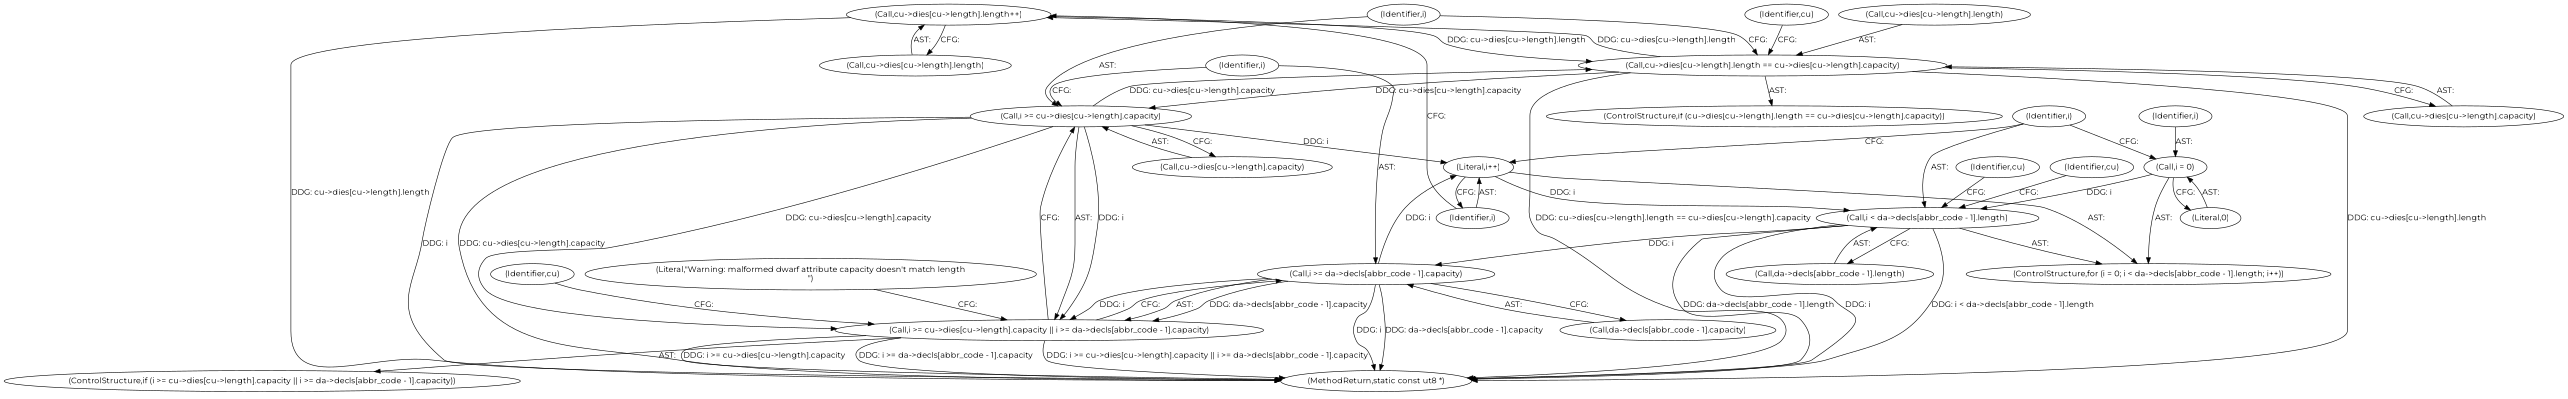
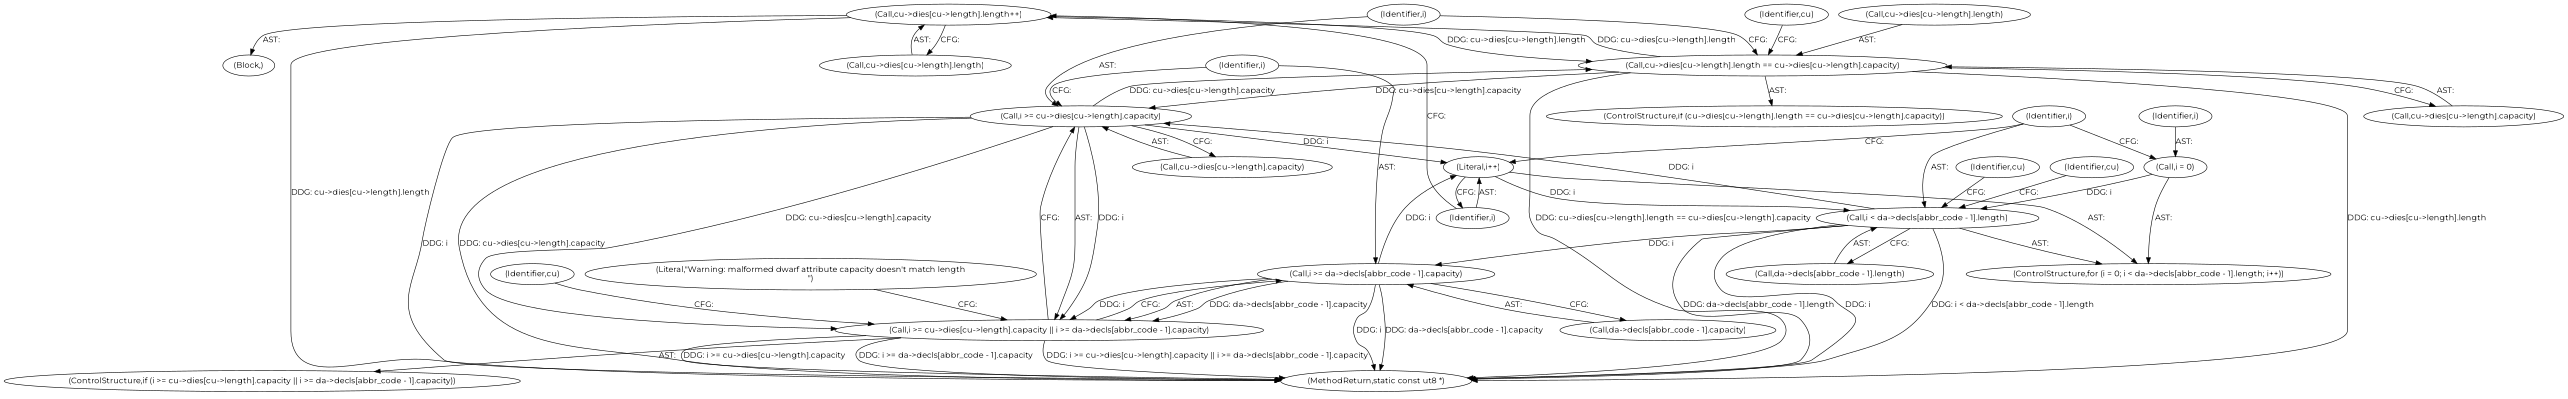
none -> (249, 65)
none -> (1506, 155)
(2211, 218) -> none
